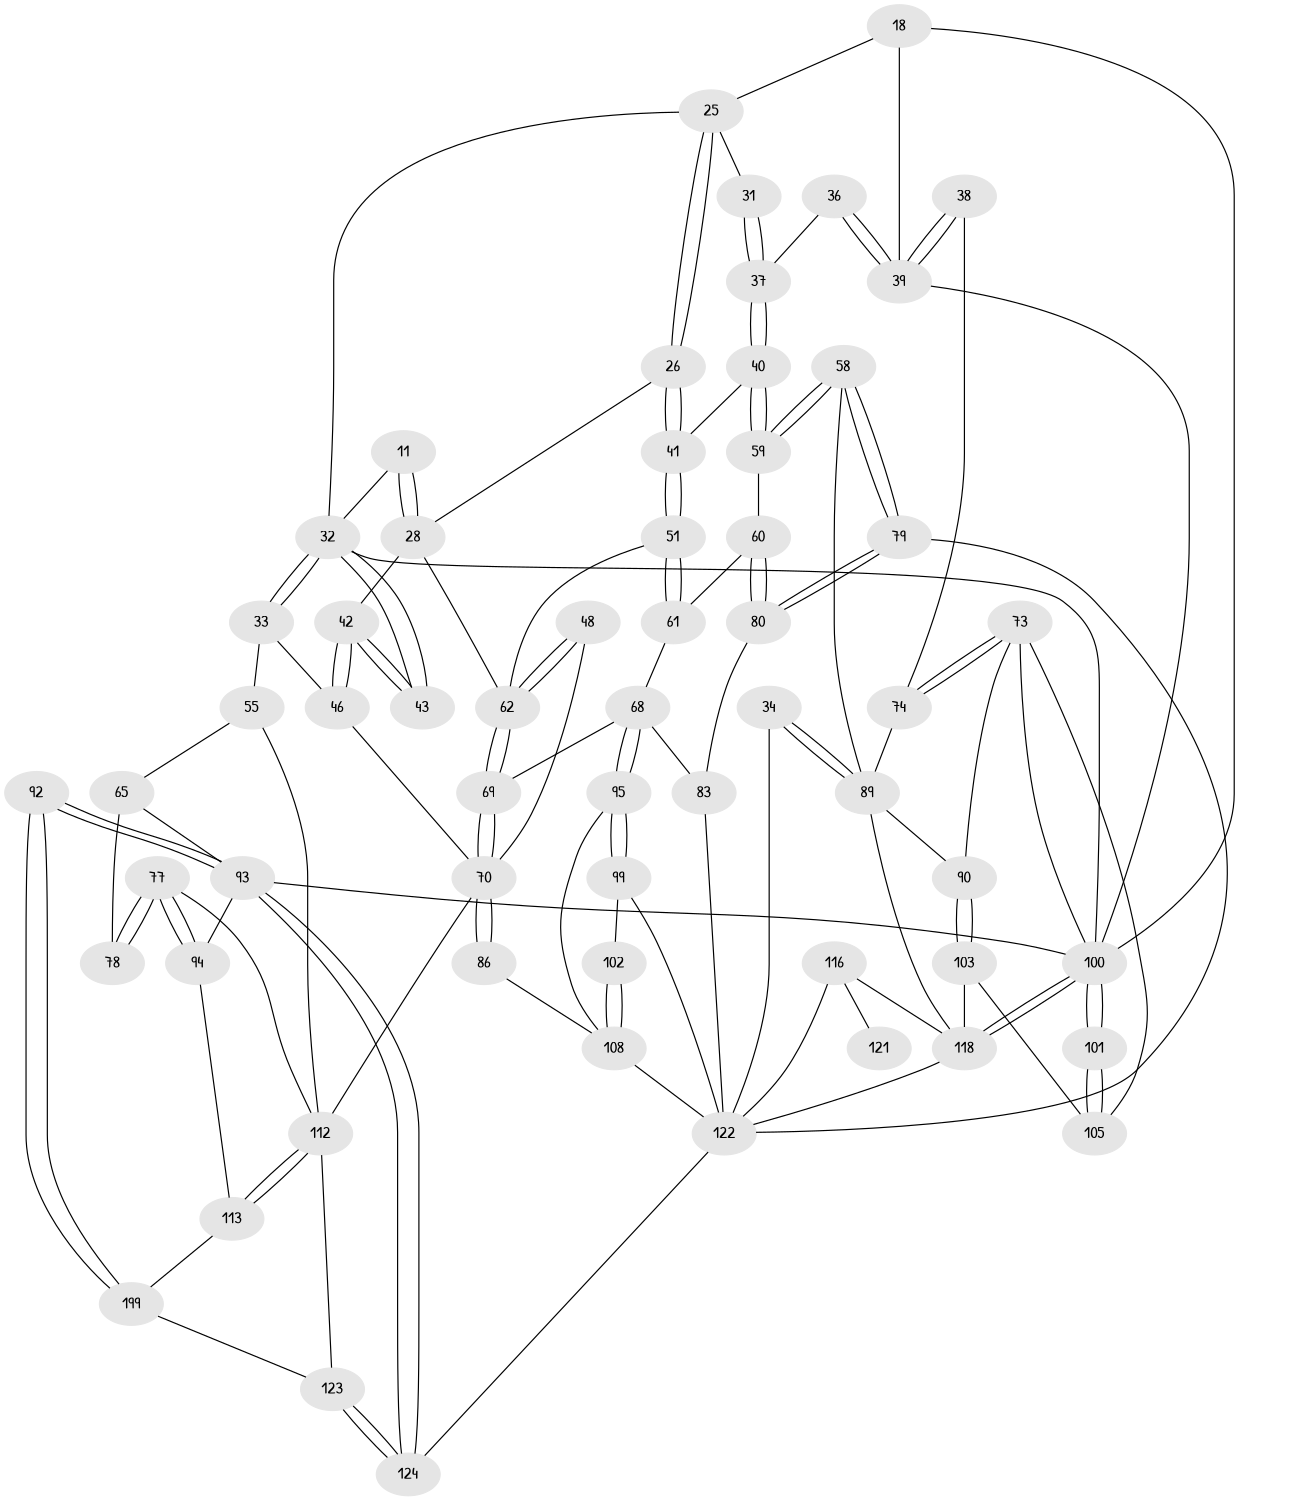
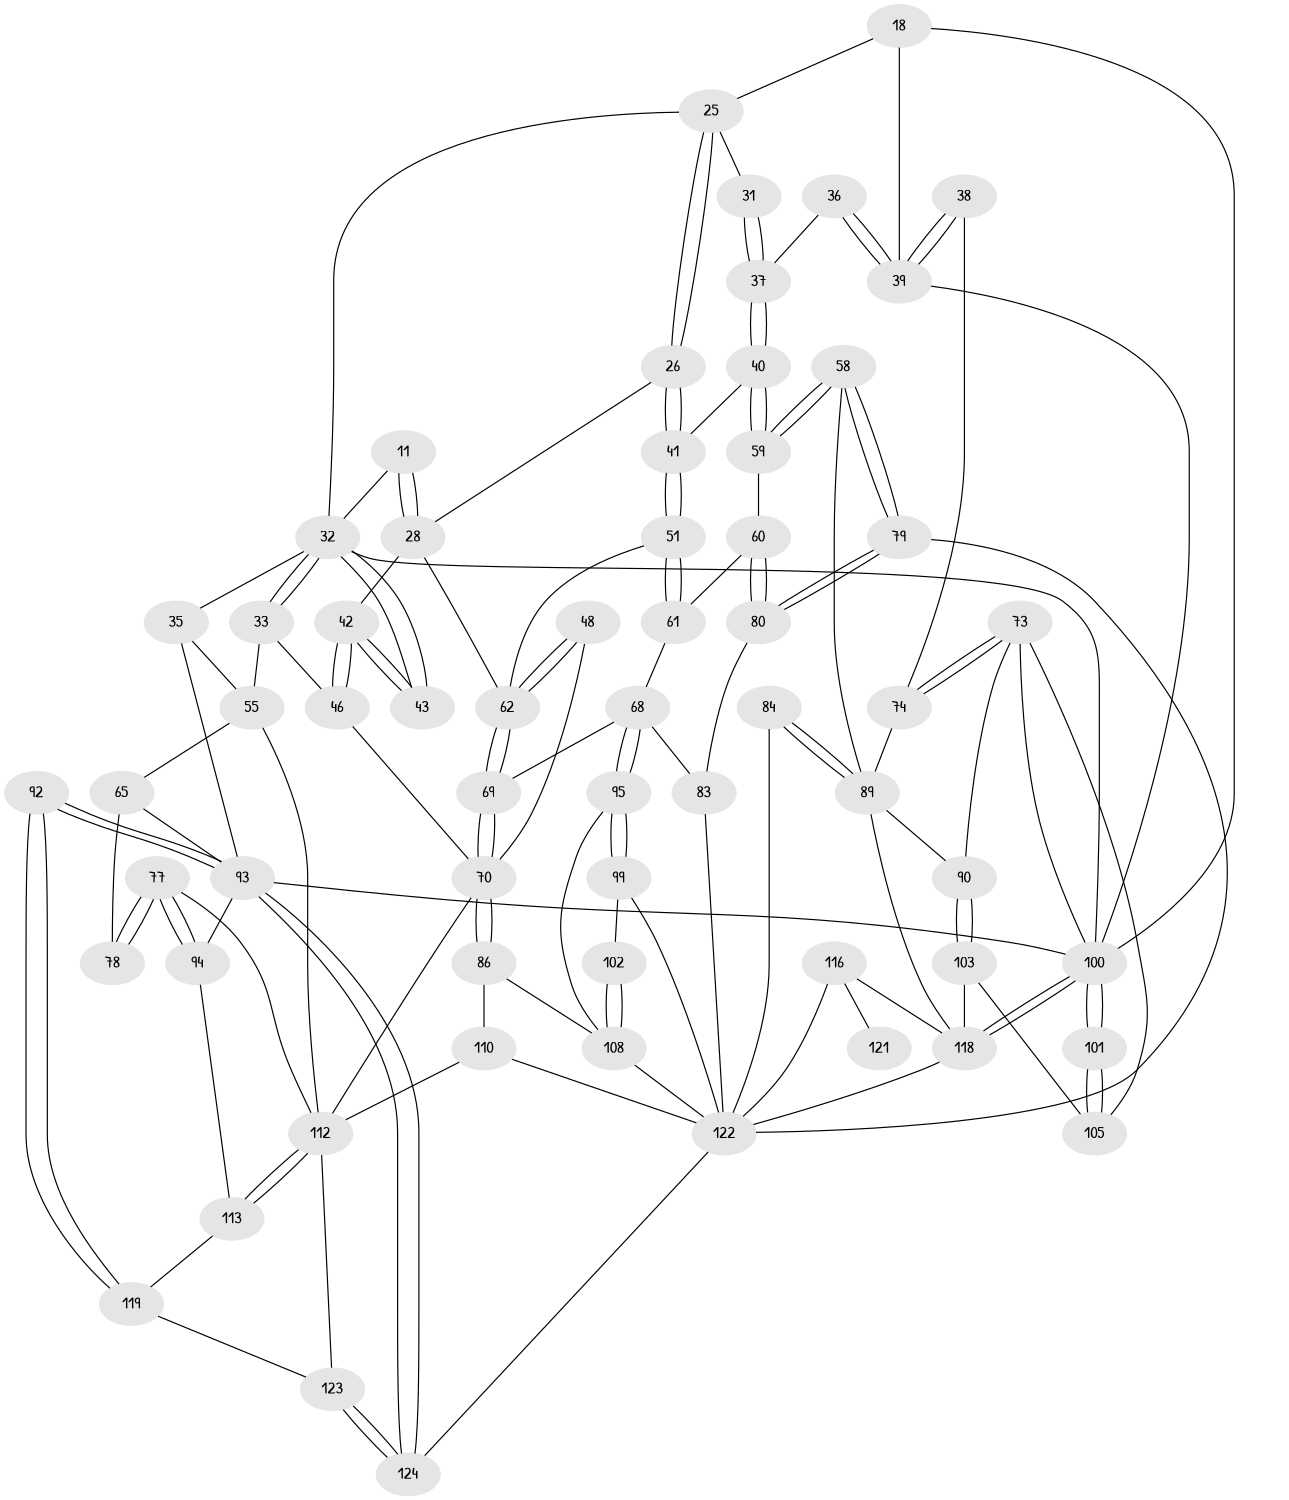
none -> (176, 622)
(769, 708) -> (769, 708)
none -> (484, 1048)
(131, 1304) -> (131, 1304)
